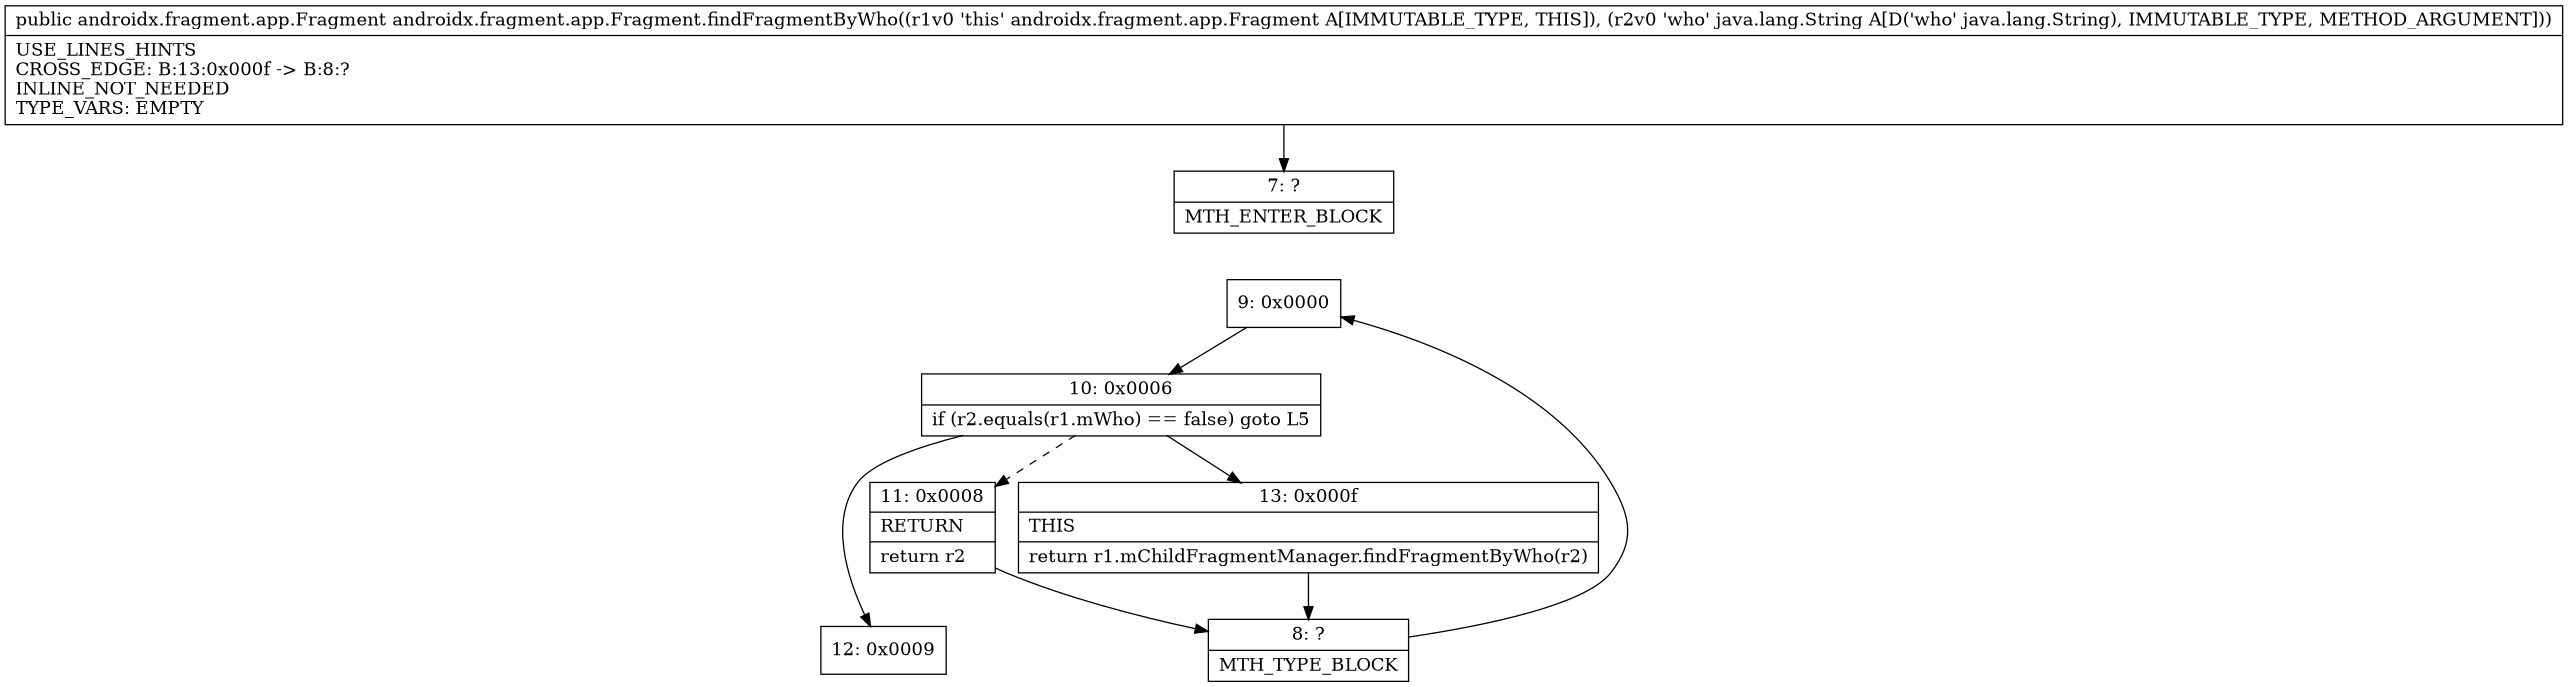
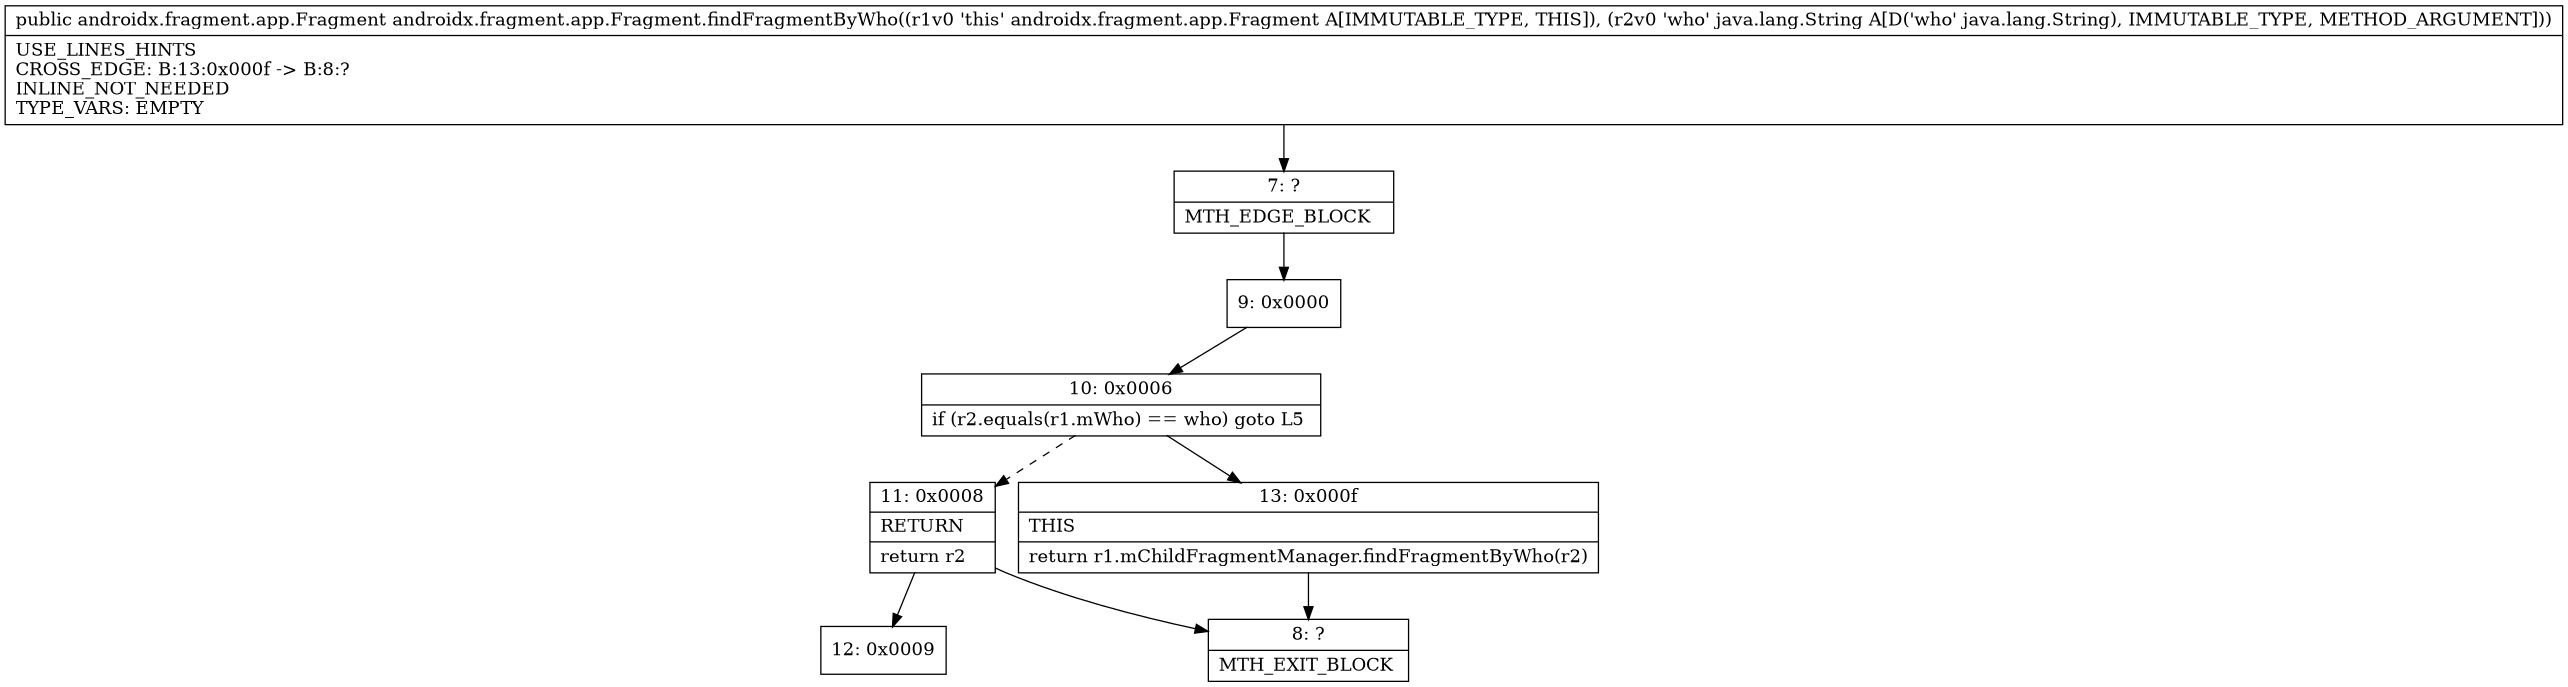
(1284, 217) -> (1278, 217)
(1121, 420) -> (1119, 420)
(1611, 483) -> (1284, 250)
(852, 492) -> (906, 594)
(1308, 665) -> (1307, 665)
